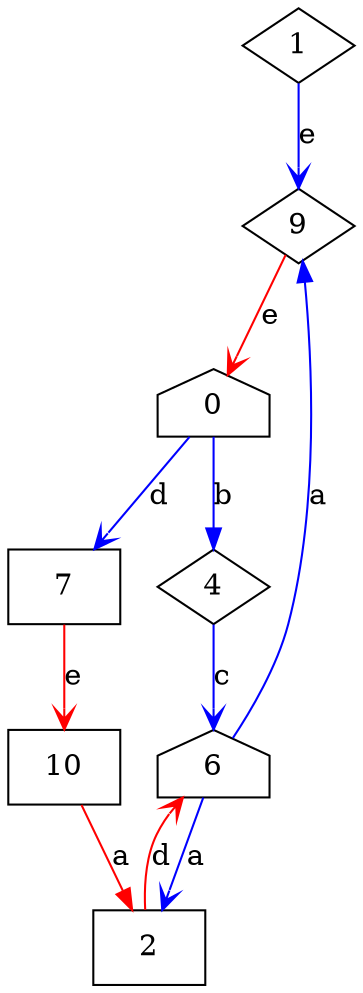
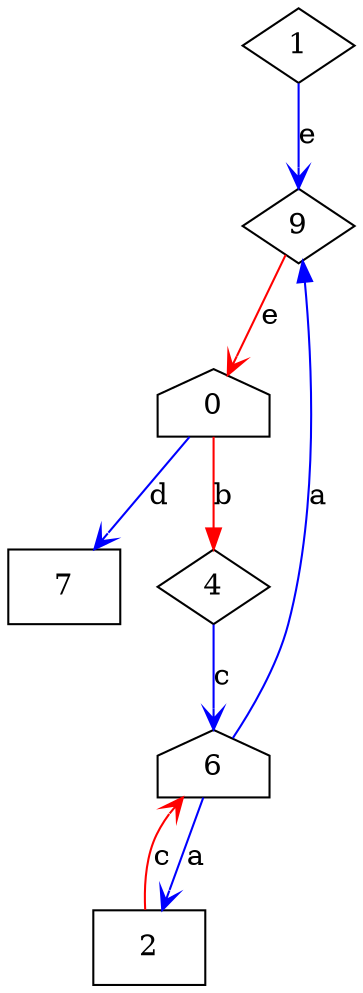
(214, 483) -> (214, 483)
(64, 767) -> none
(162, 857) -> (162, 857)
